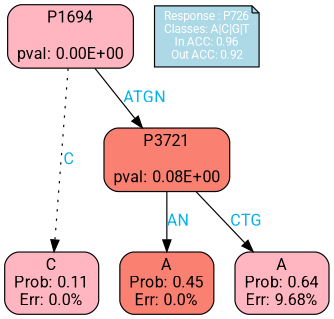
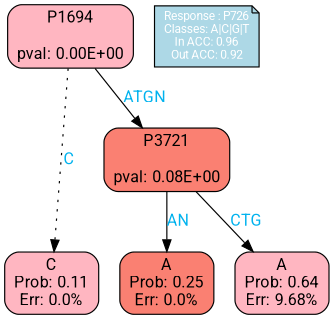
(167, 283) -> (167, 283)
